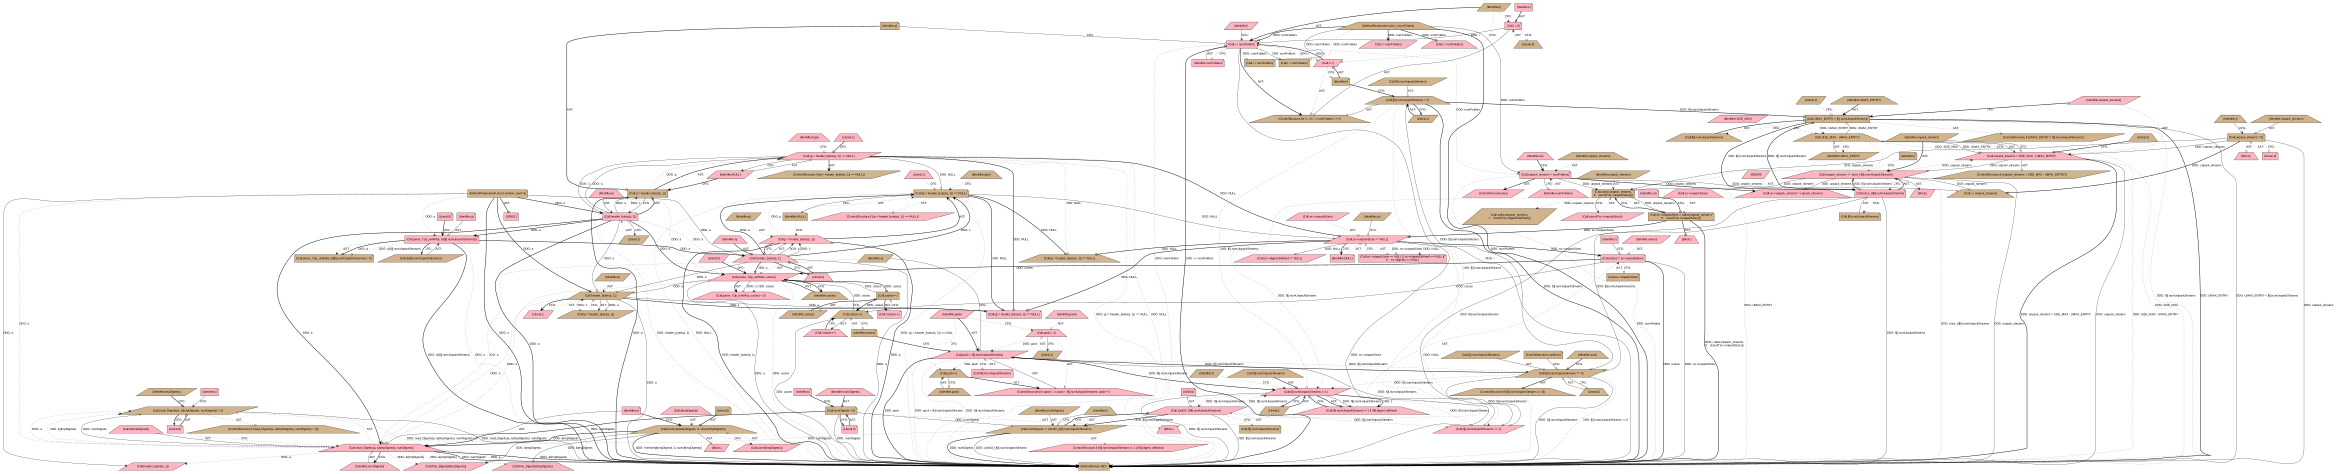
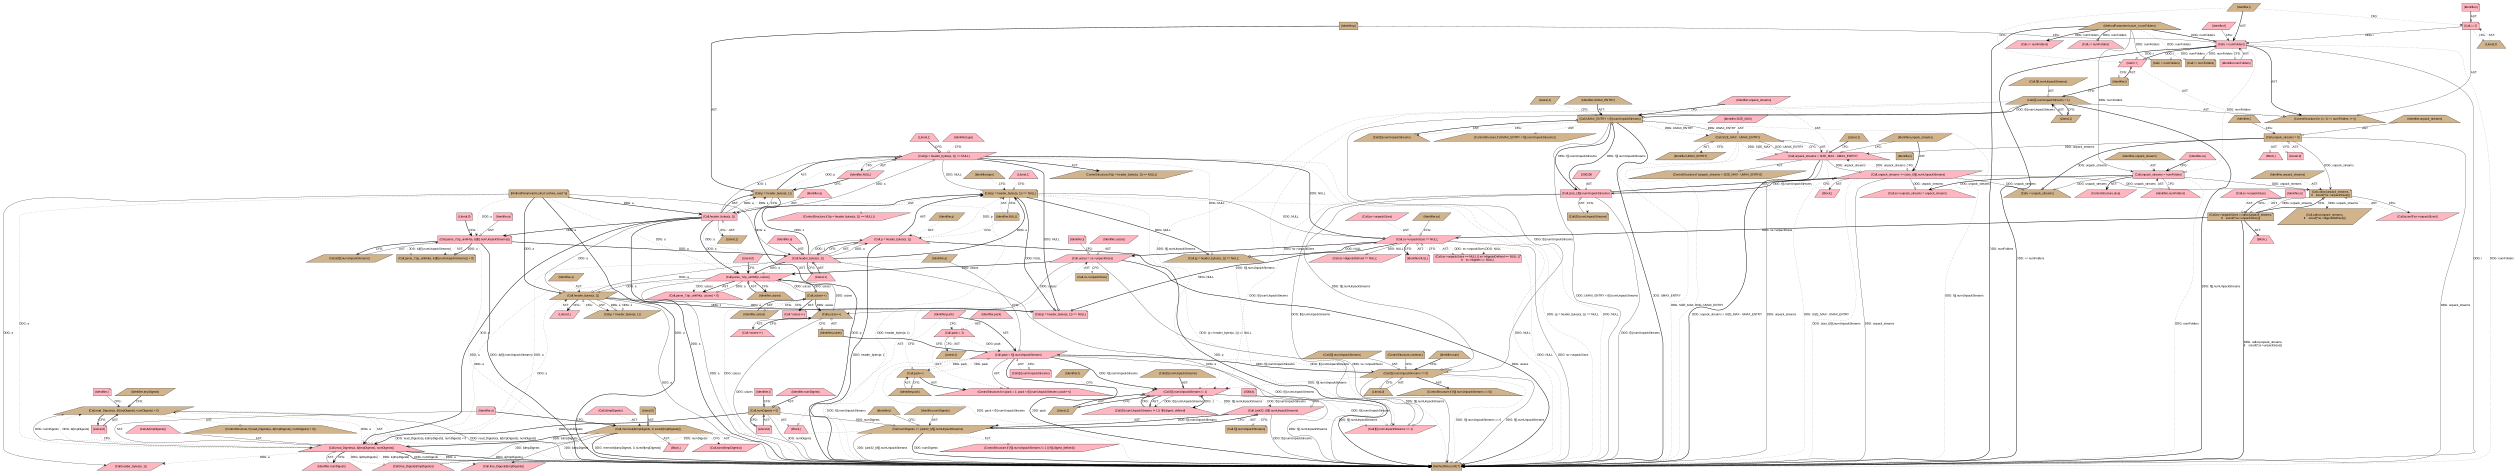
(511, 217) -> none
(1623, 258) -> (1093, 258)
none -> (959, 368)
